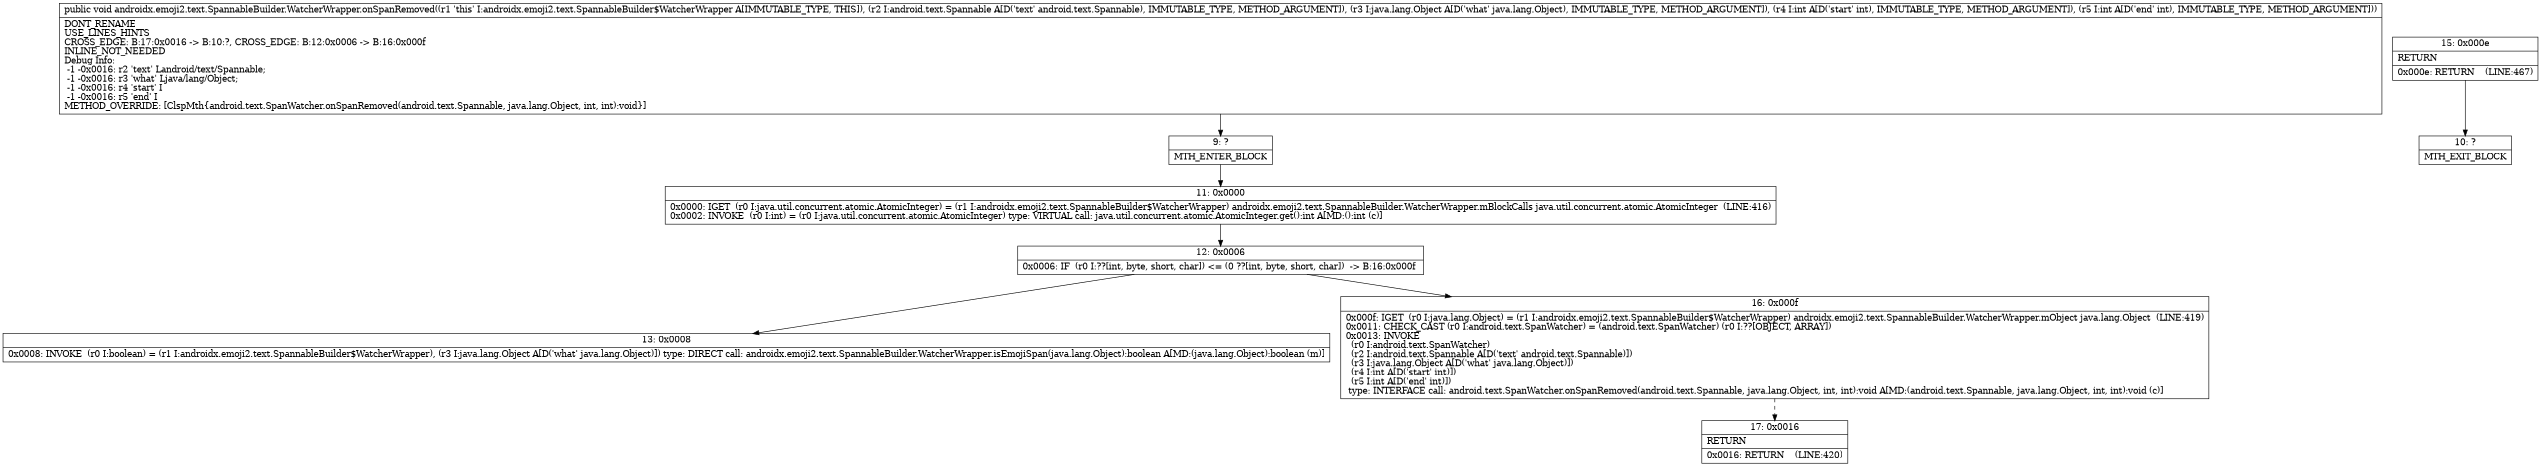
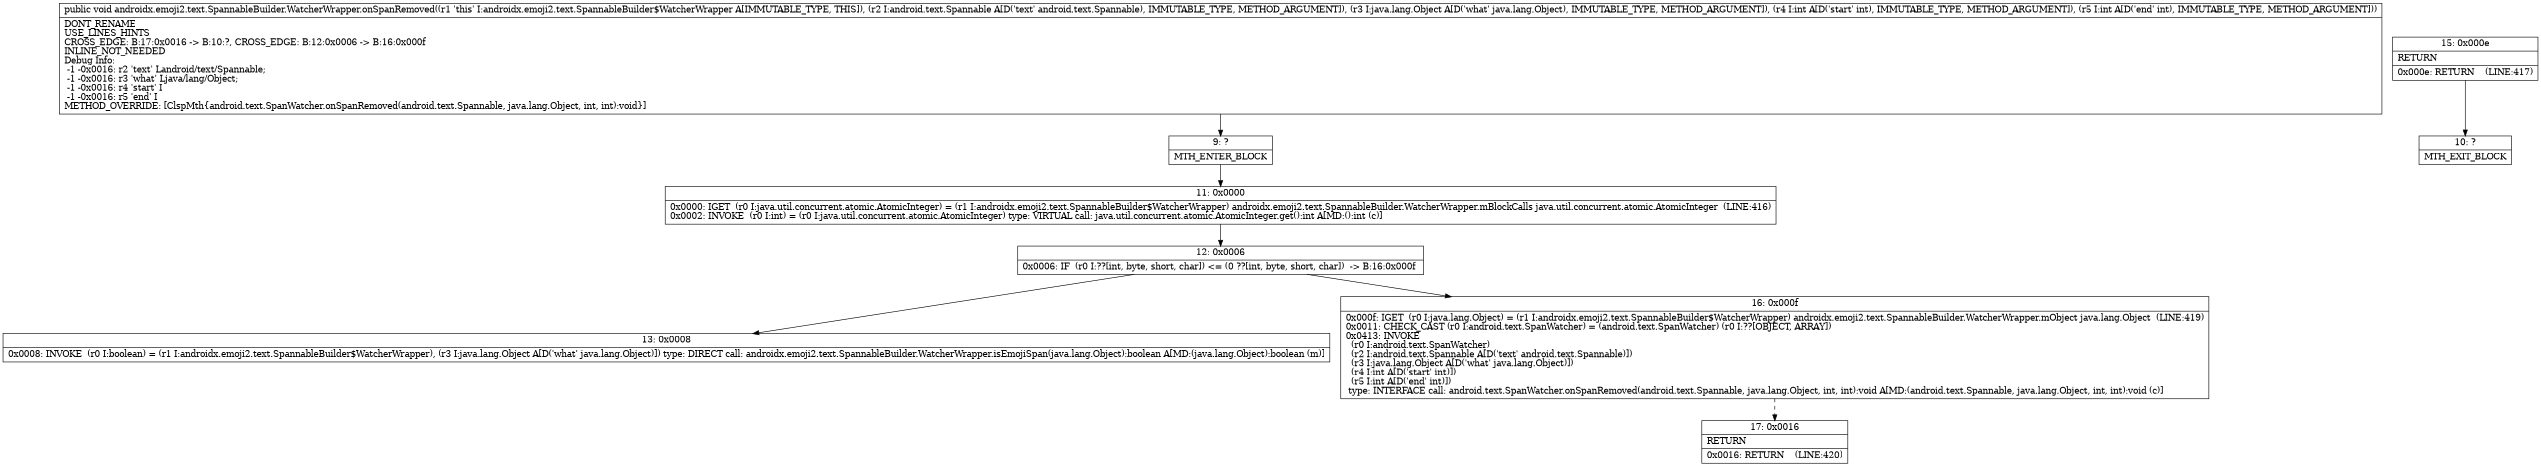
(2465, 73) -> (2465, 73)
(1385, 336) -> (1385, 336)
